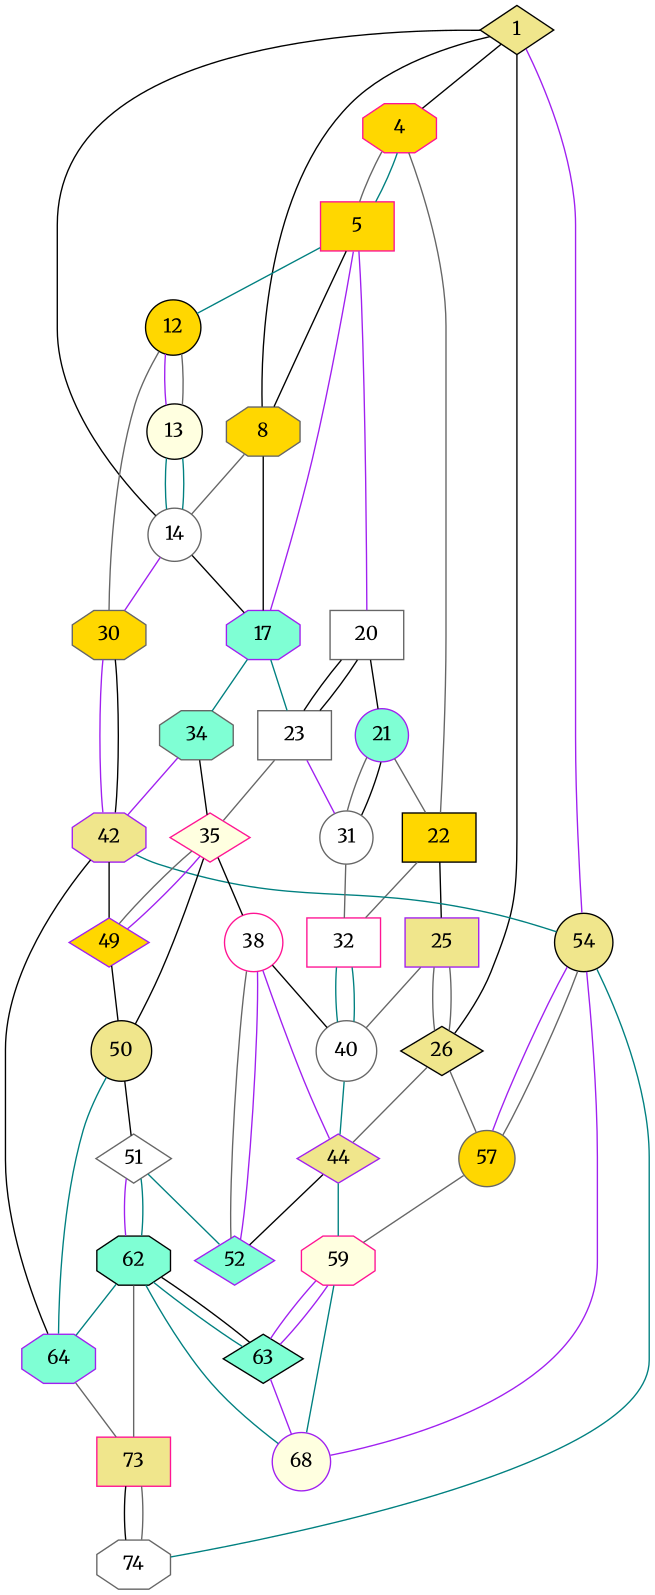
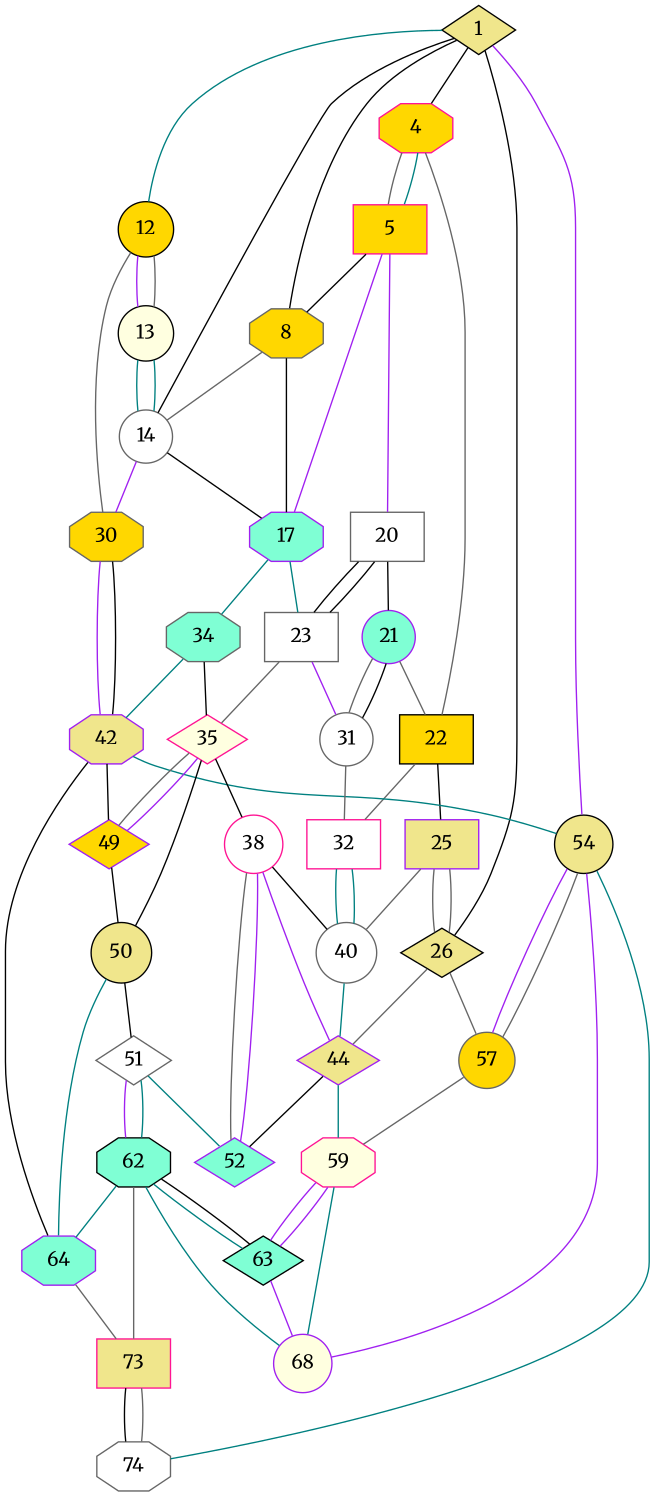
(259, 281) -> (259, 63)
(153, 786) -> (155, 688)
